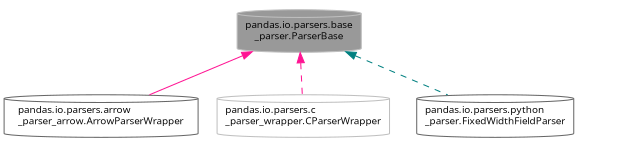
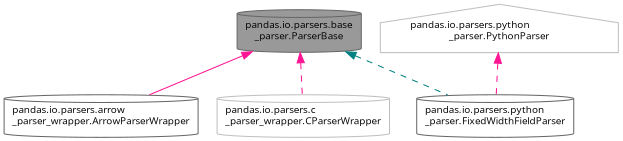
(299, 31) -> (299, 31)
none -> (499, 31)
(101, 116) -> (101, 116)
